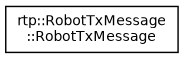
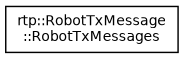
(92, 29) -> (92, 29)
